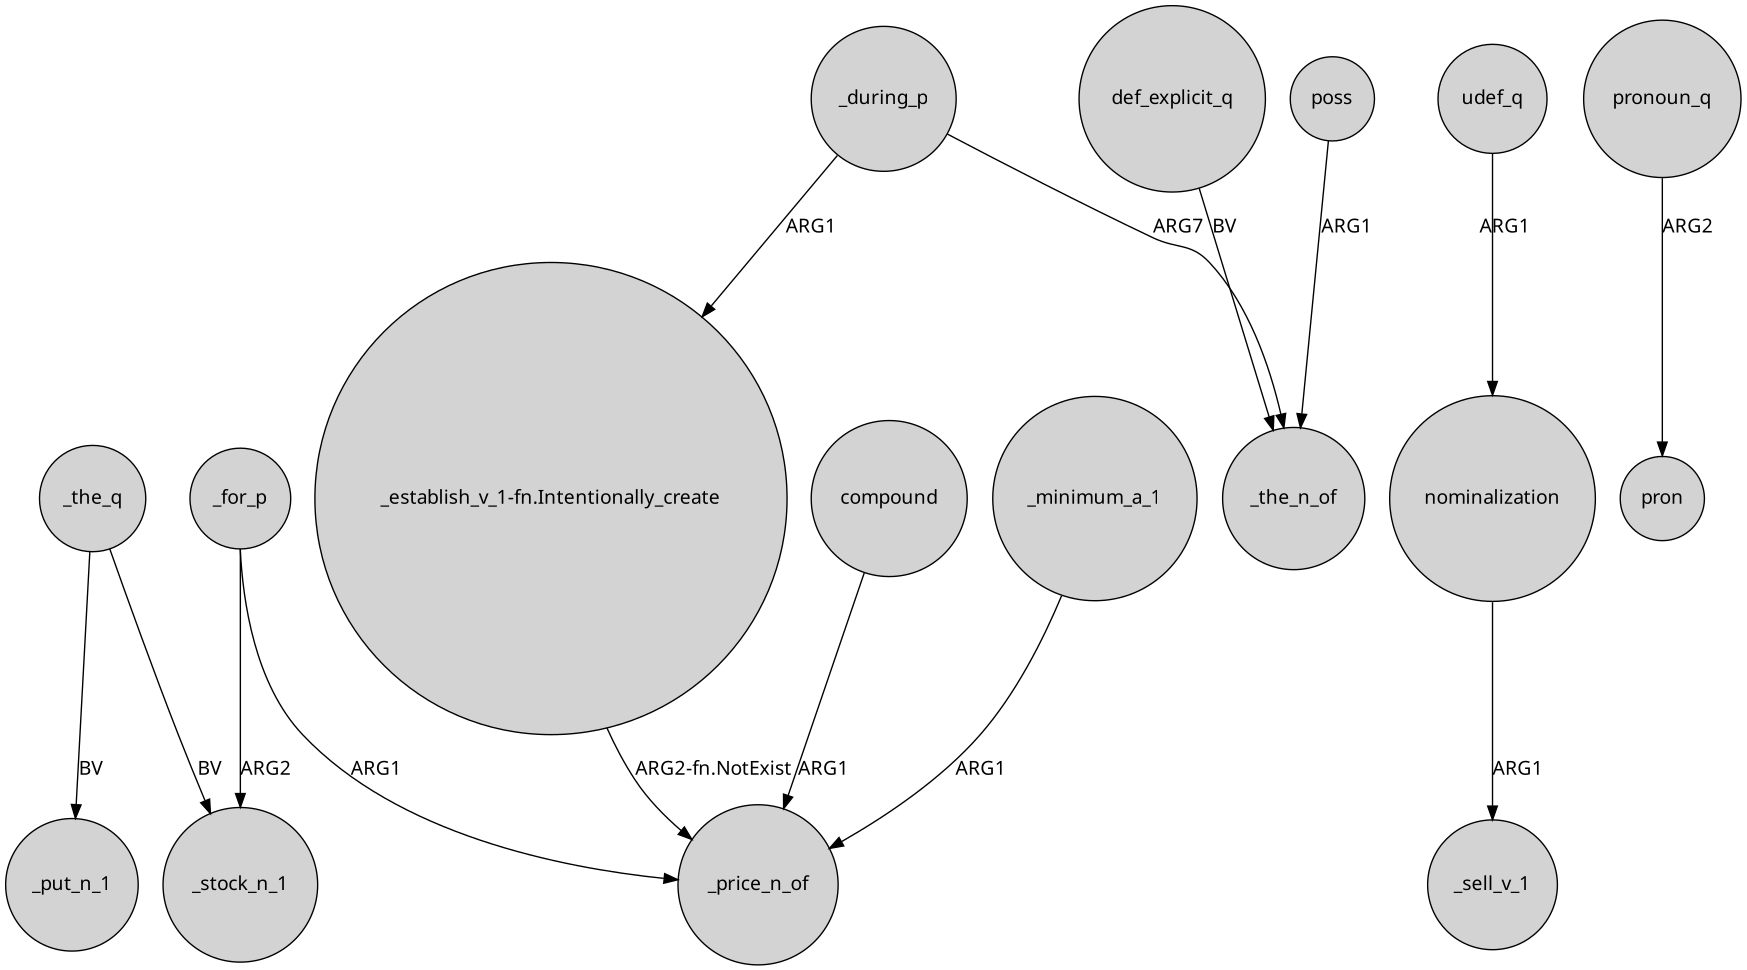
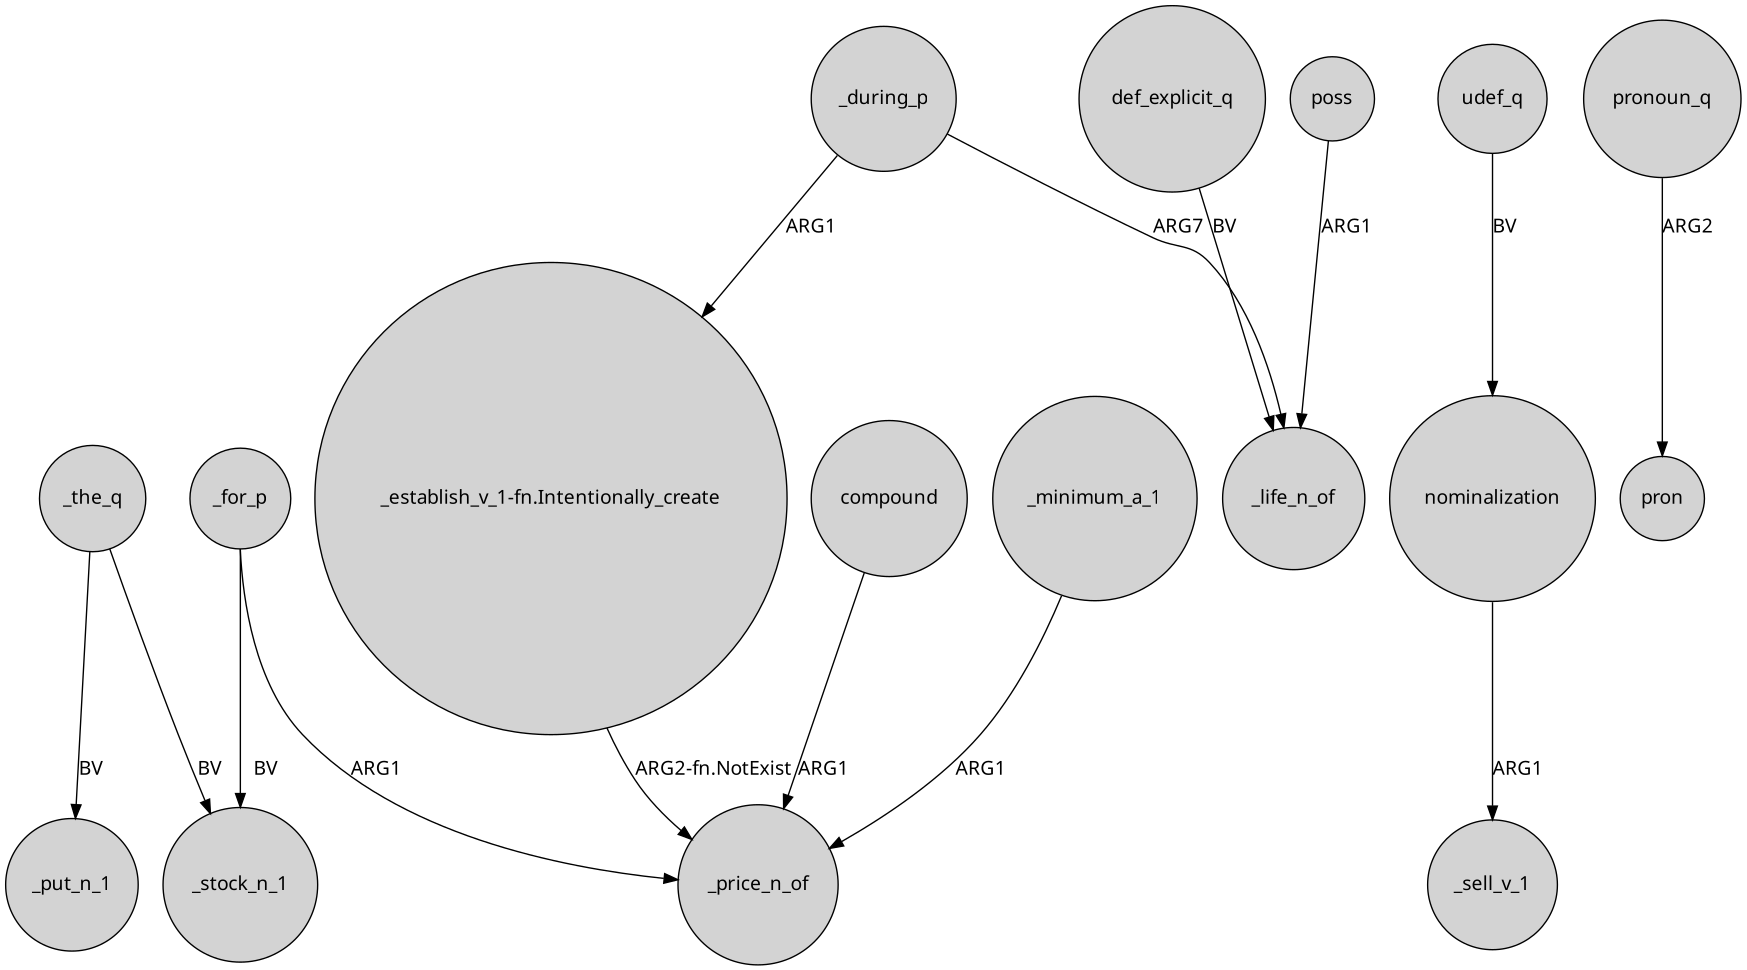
(1505, 227) -> (1505, 227)
(1294, 499) -> (1294, 499)
(266, 770) -> (266, 770)
